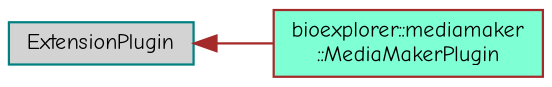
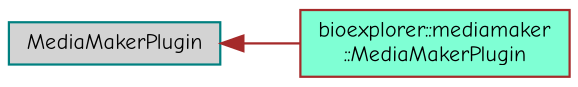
(101, 43) -> (115, 43)
